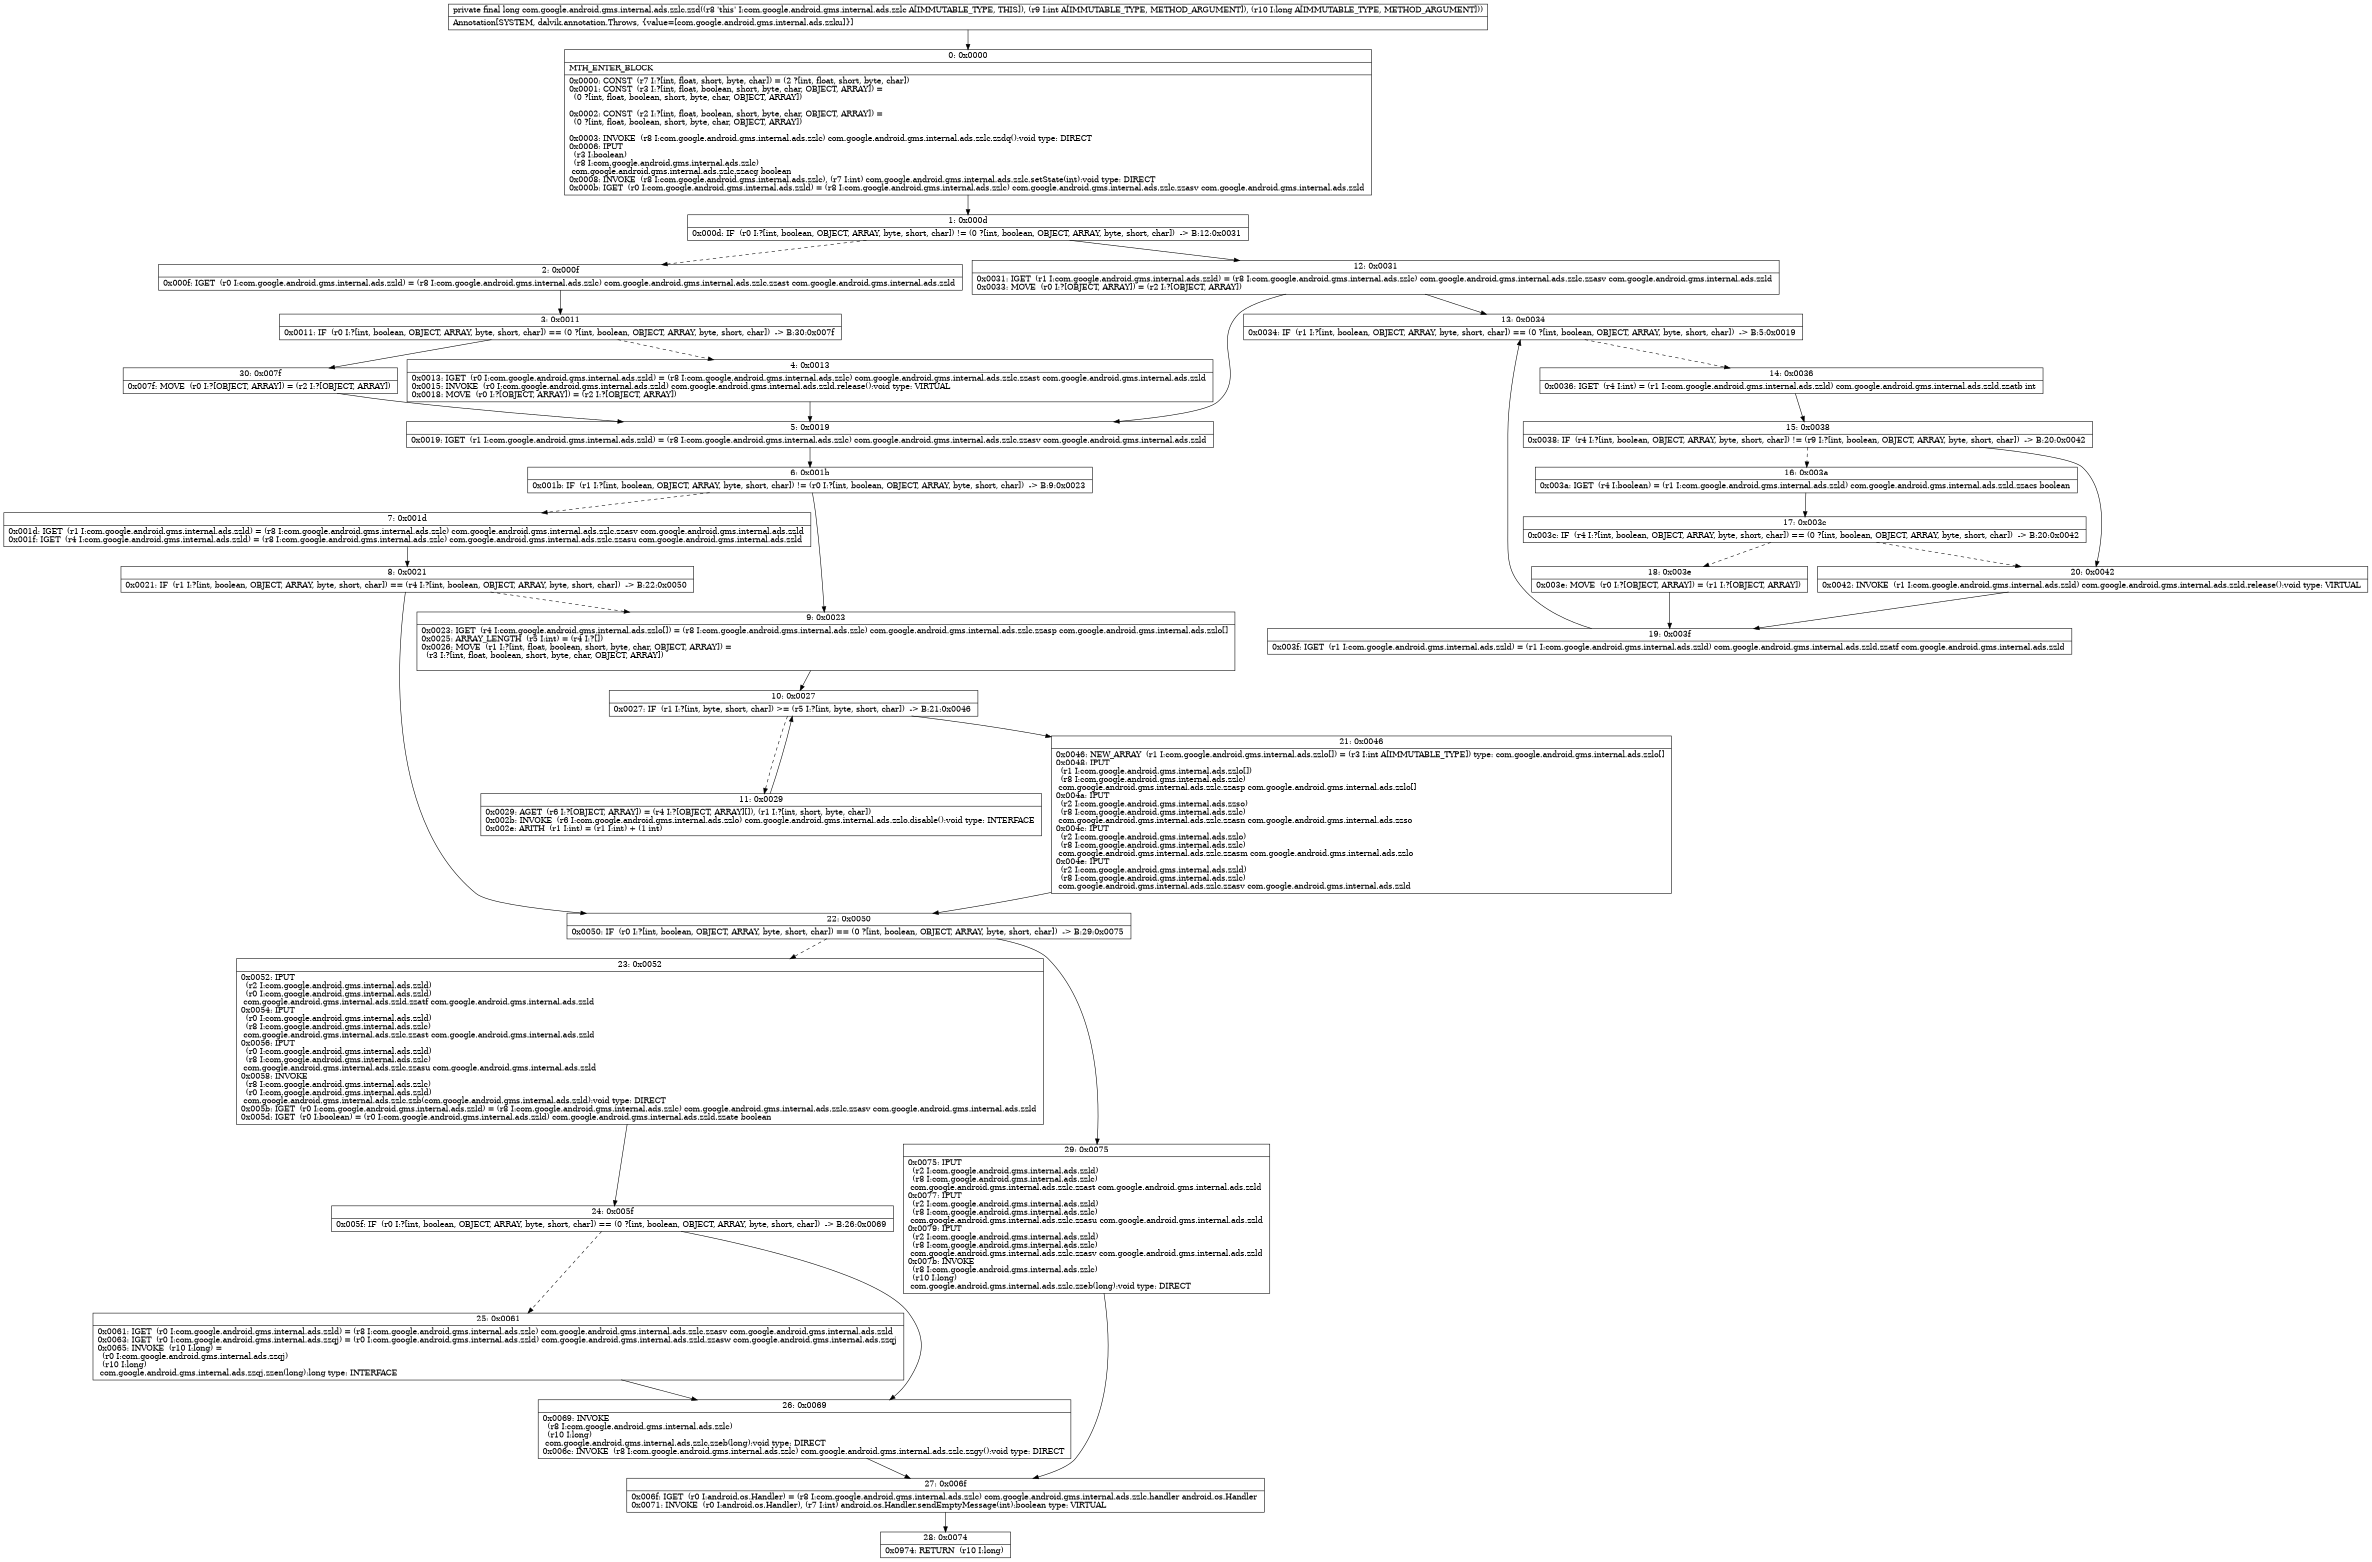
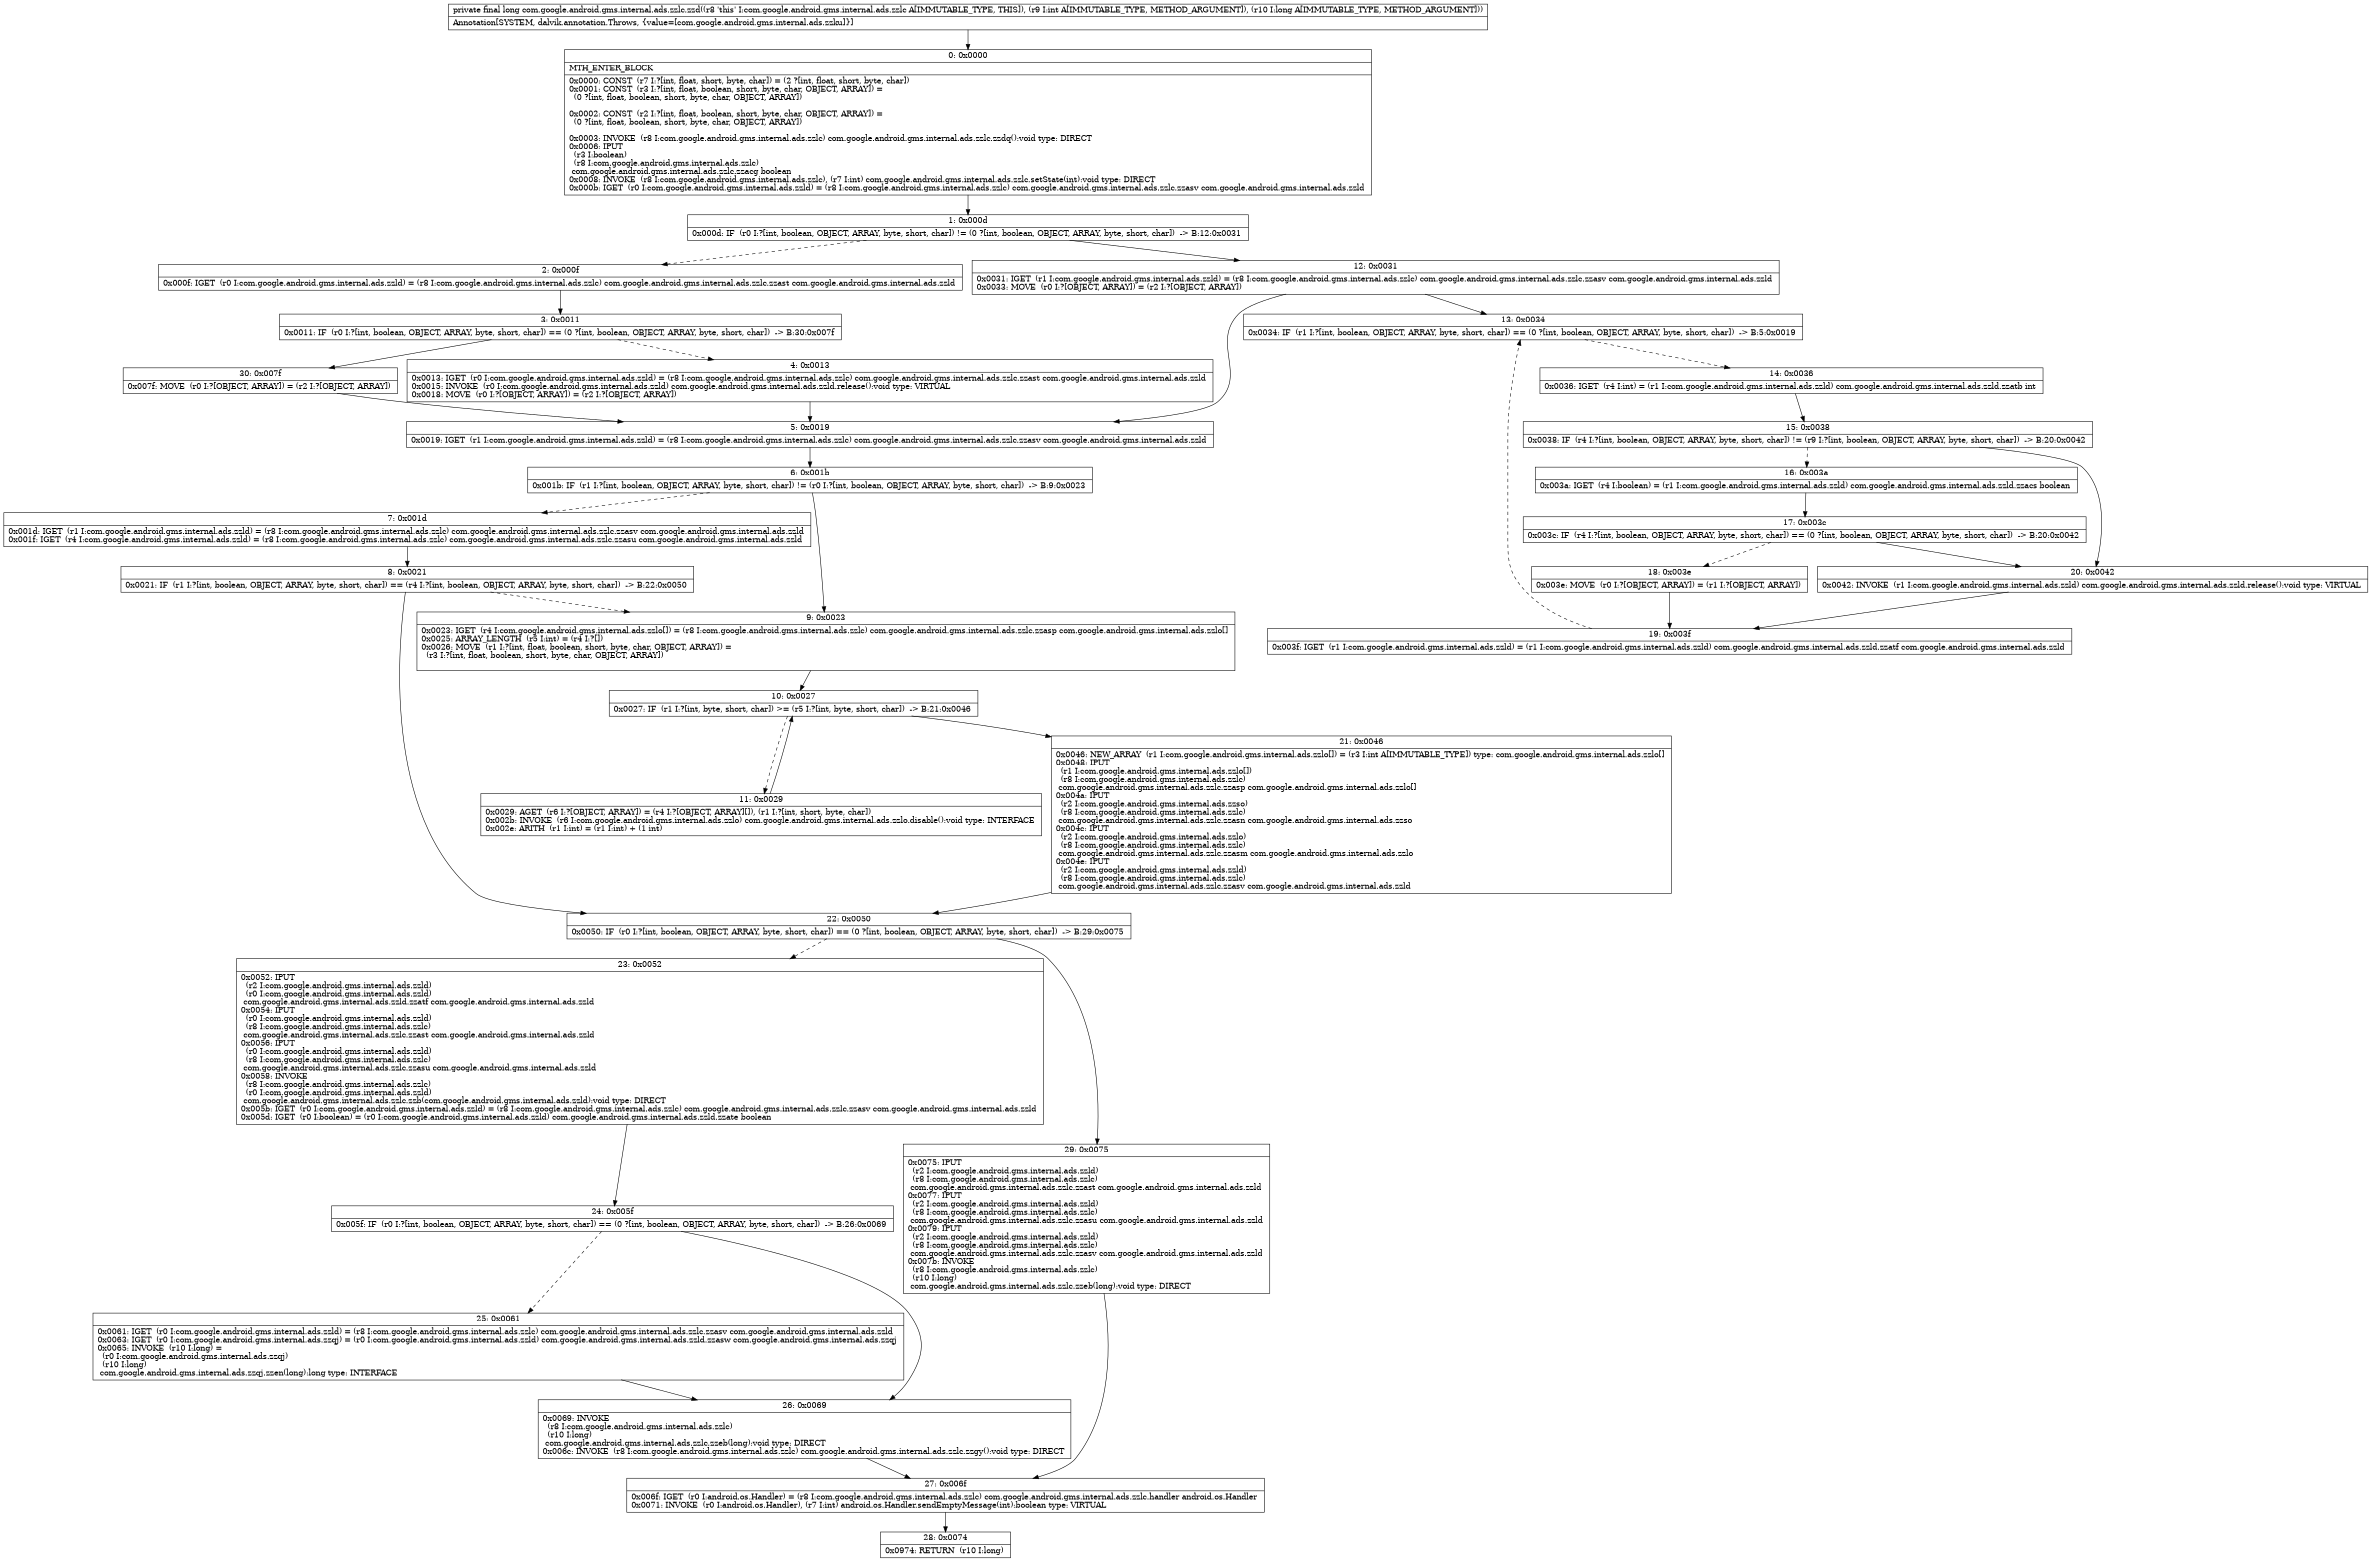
(1508, 509) -> (1508, 509)
(1946, 554) -> (1946, 554)
